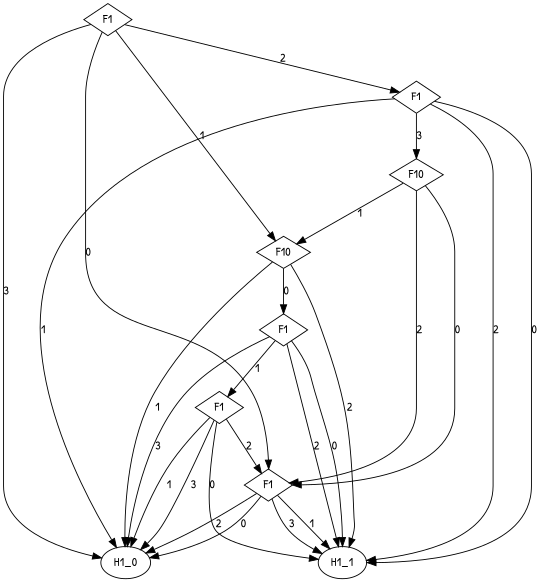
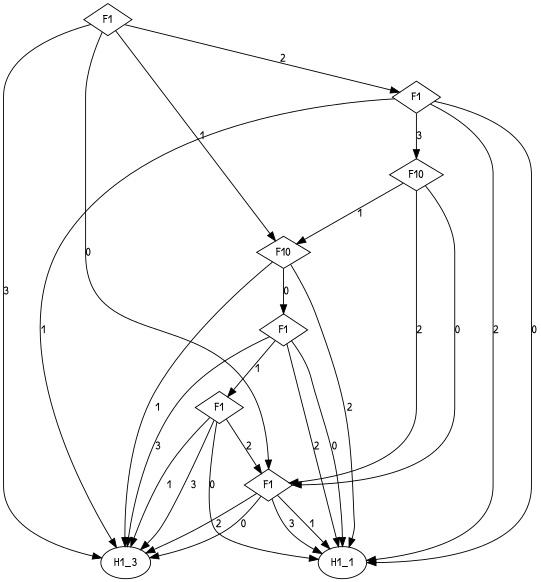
(126, 563) -> (126, 563)
